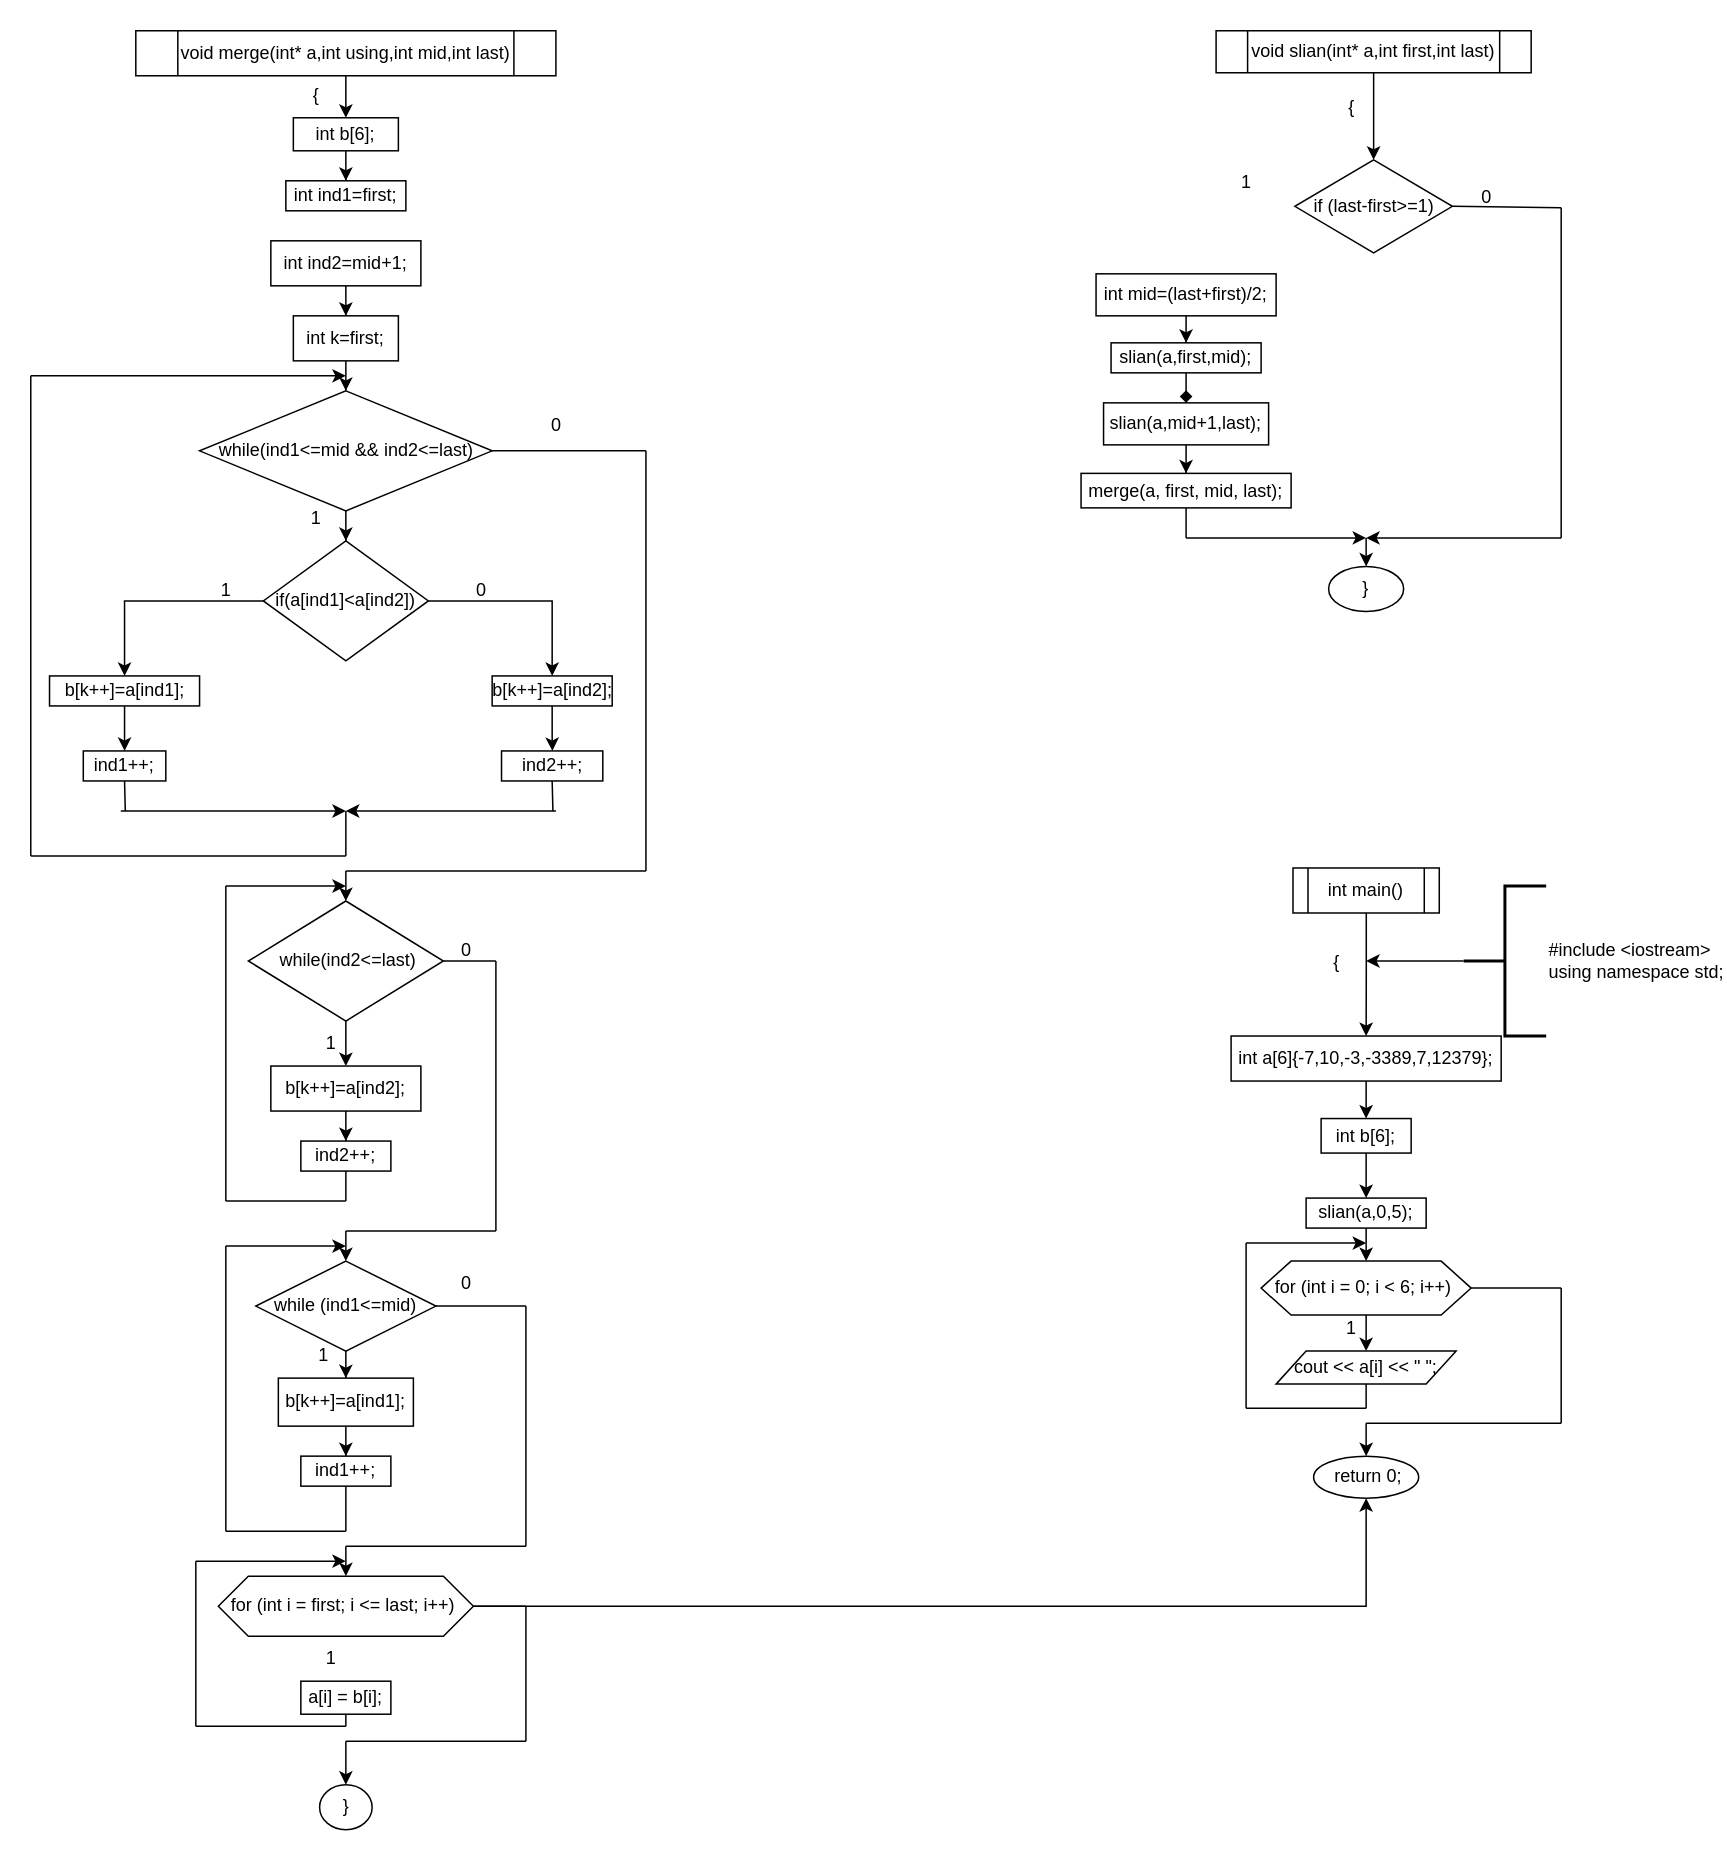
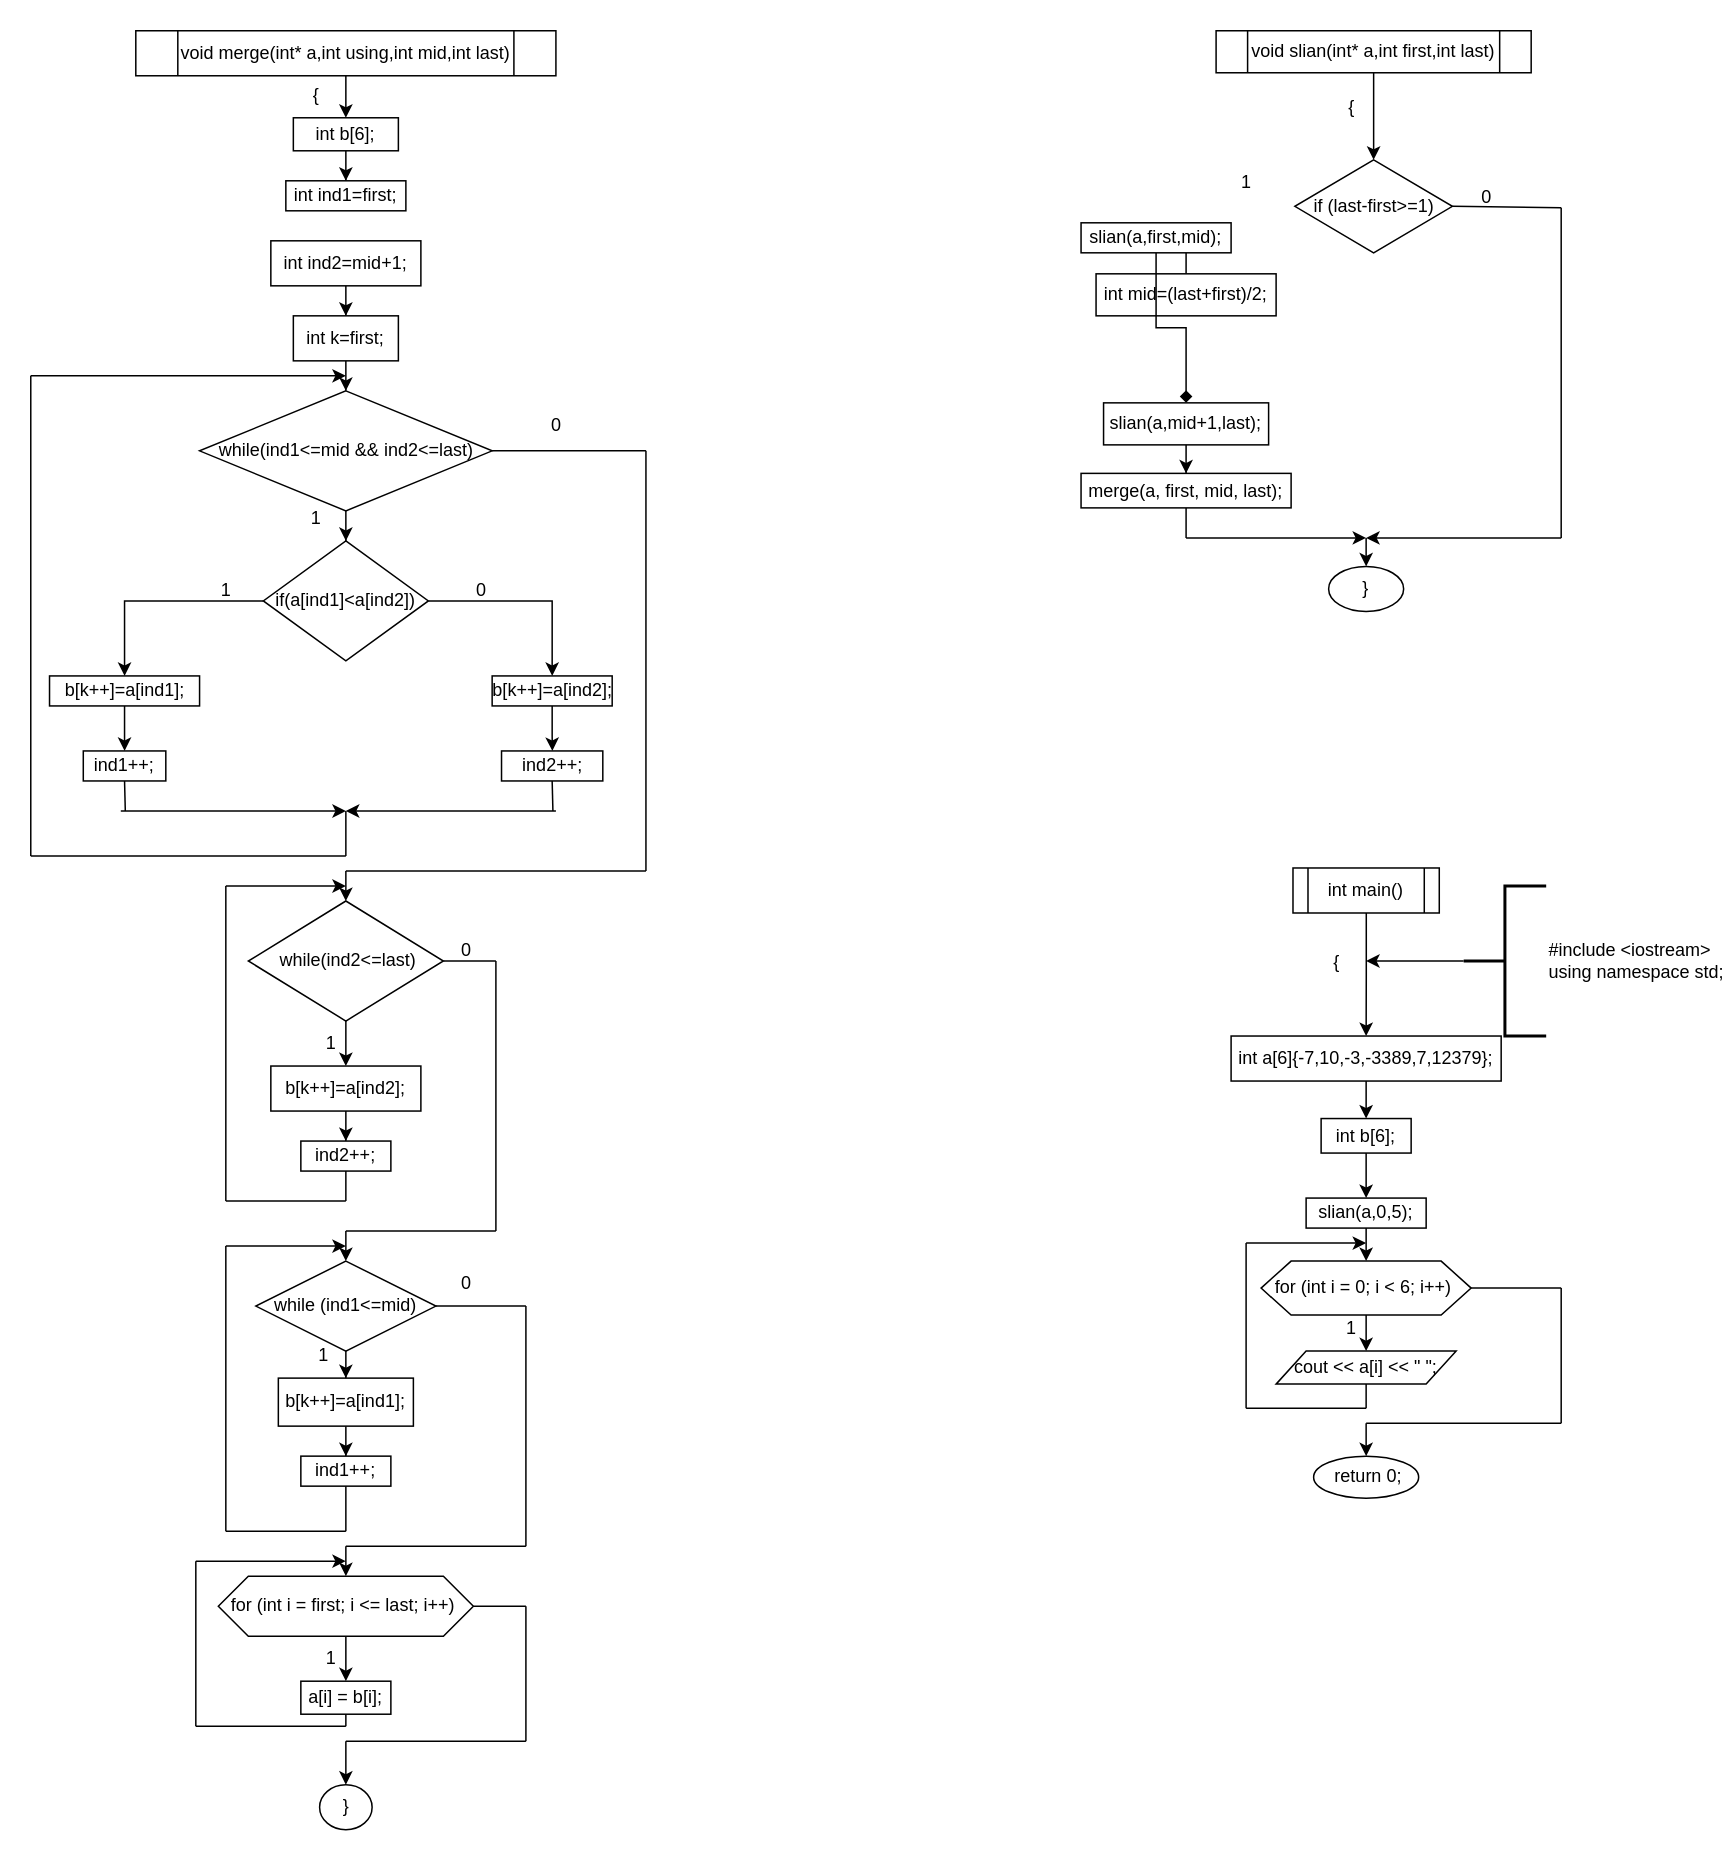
(1186, 358) -> (1156, 238)
(996, 1606) -> (346, 1664)
